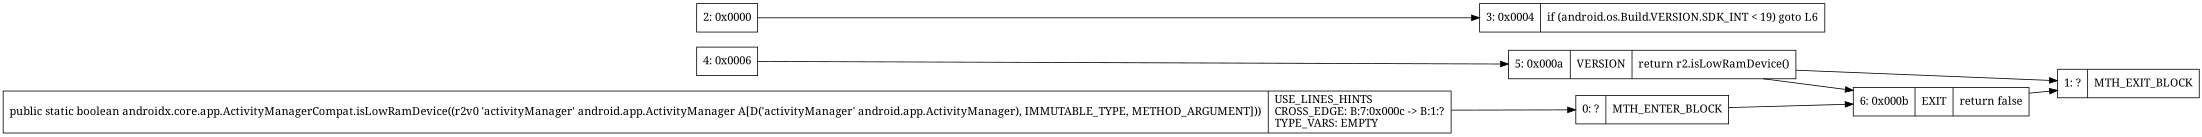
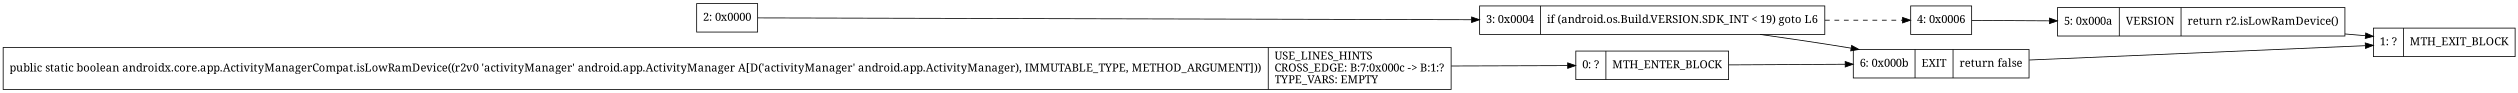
none -> (1864, 20)
(1804, 84) -> (1806, 41)
